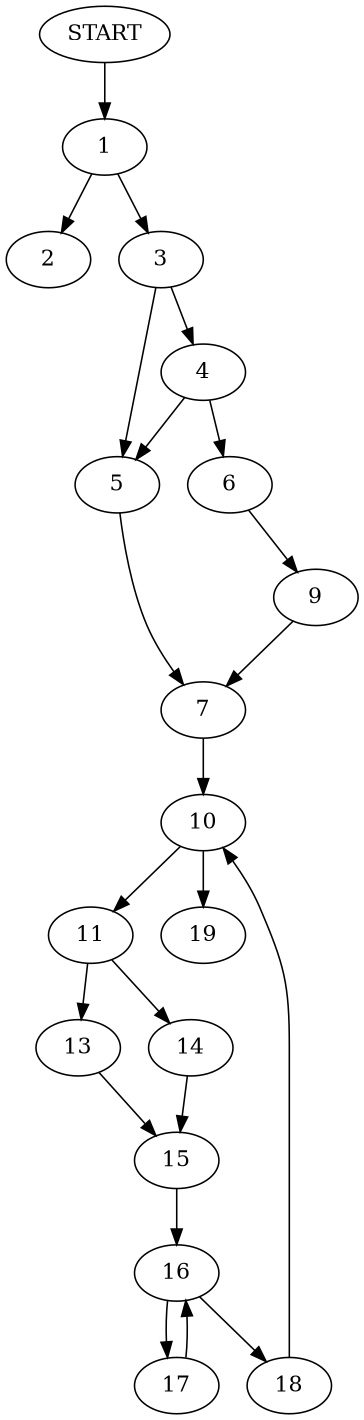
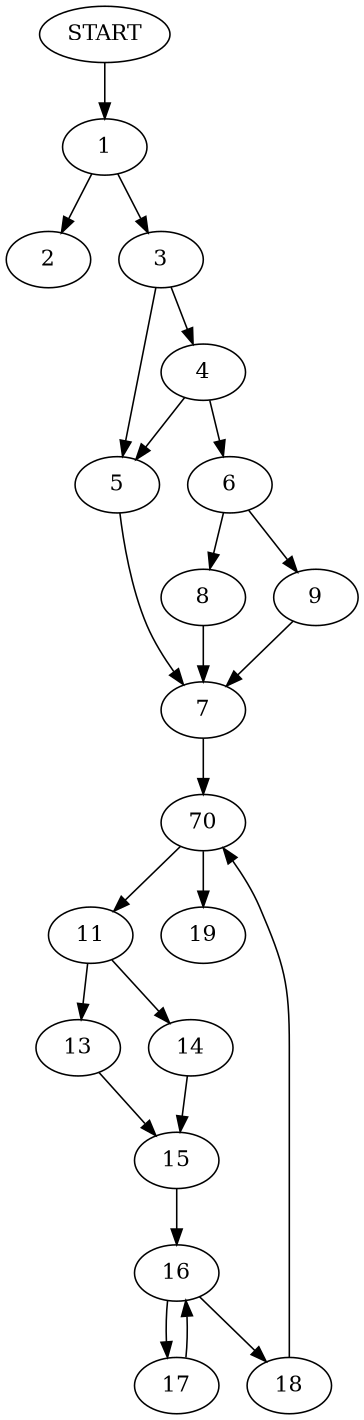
none -> (203, 597)
(203, 823) -> (203, 823)
